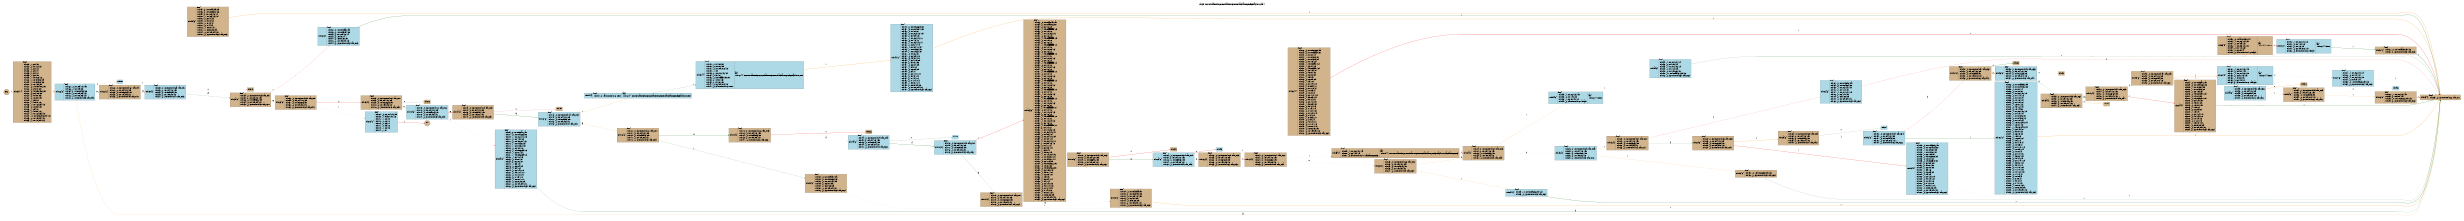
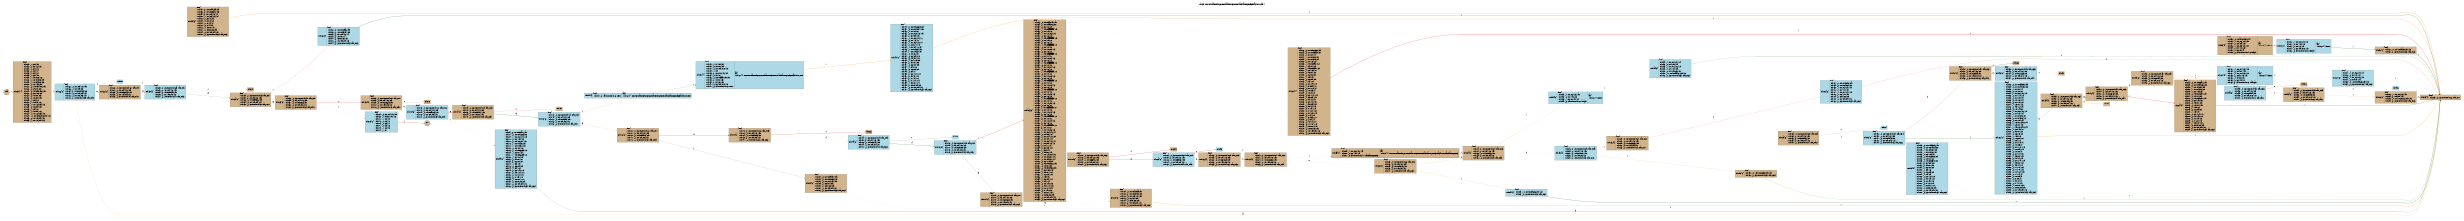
(2045, 86) -> (2045, 115)
(7, 92) -> (7, 92)
(273, 101) -> (273, 103)
(1713, 143) -> none
